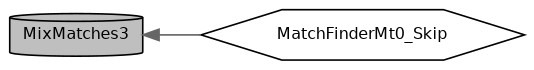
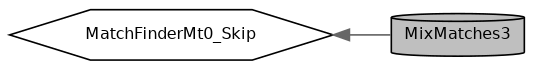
(180, 35) -> (370, 35)
